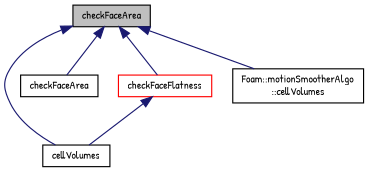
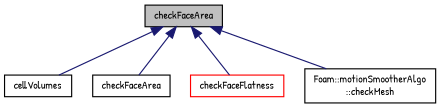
(298, 86) -> (370, 86)
(116, 124) -> none
